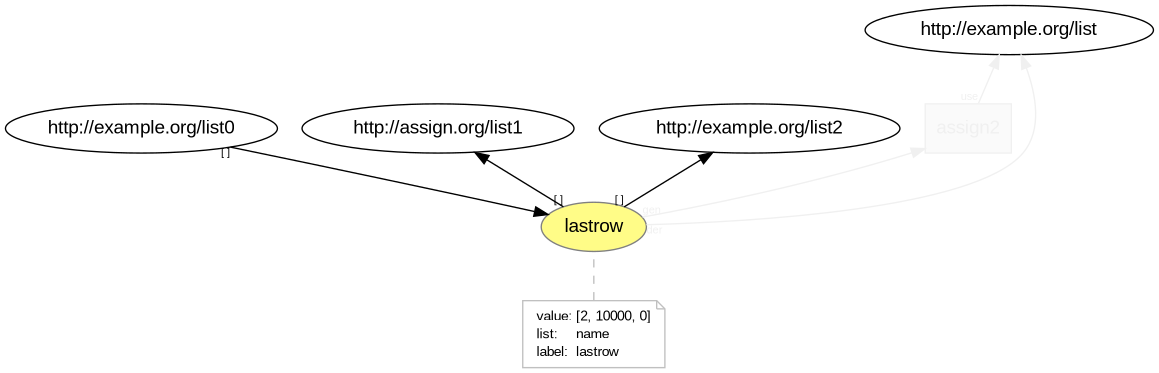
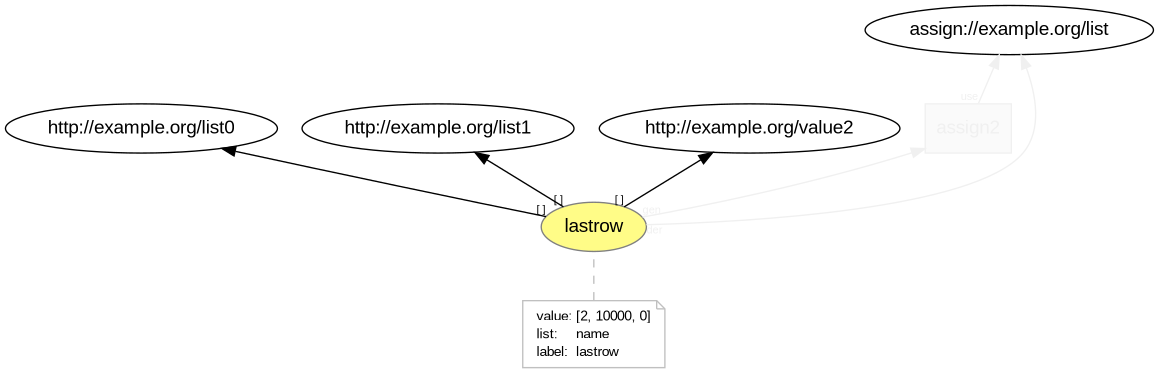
(1009, 30) -> (1009, 30)
(438, 128) -> (438, 128)
(750, 128) -> (750, 128)
(382, 179) -> (391, 184)
